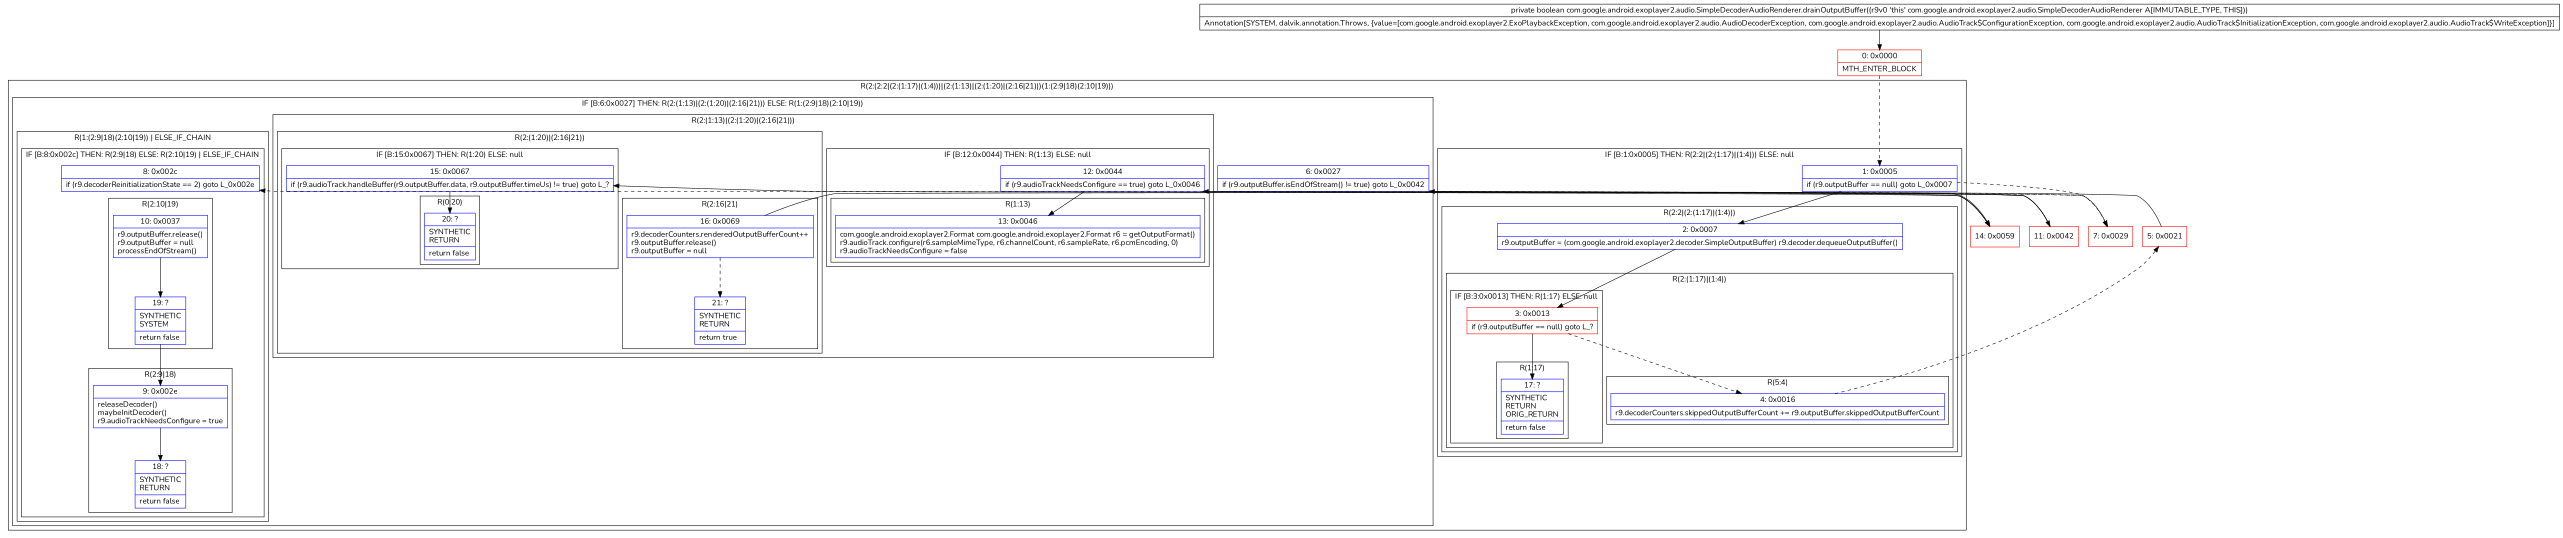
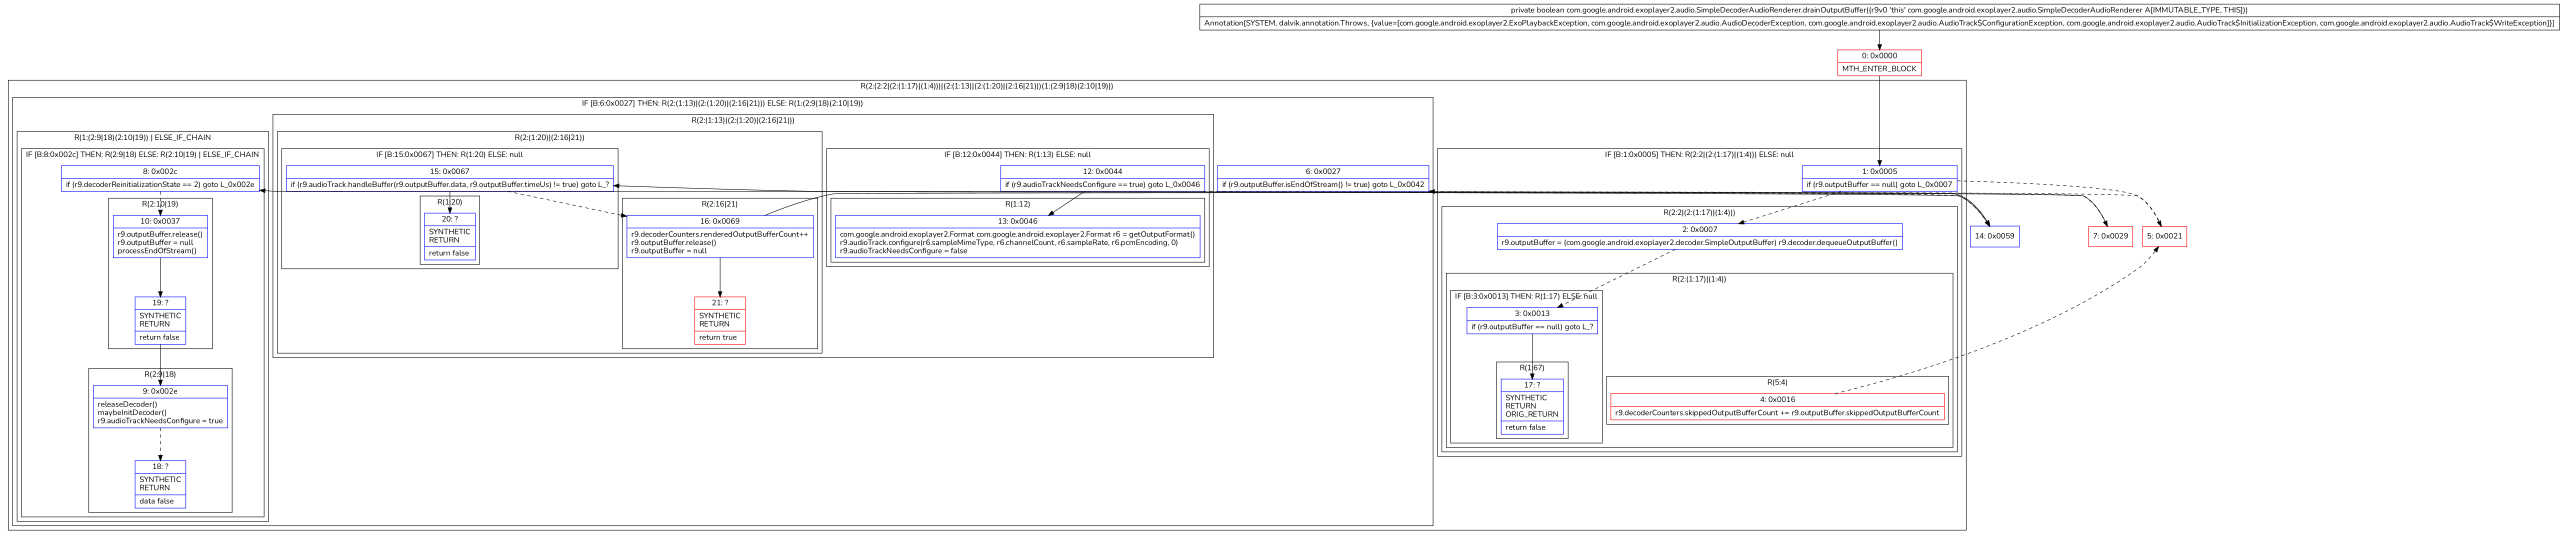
(1880, 118) -> (1880, 118)
(2037, 188) -> (2065, 186)
(1194, 192) -> (1194, 192)
(1600, 192) -> (1600, 192)
(1806, 192) -> (1806, 192)
none -> (160, 202)
(450, 202) -> (450, 202)
none -> (564, 203)
(1018, 205) -> (1018, 205)
(1783, 210) -> (1783, 210)
(1995, 237) -> (1995, 237)
(2054, 237) -> none
(720, 275) -> (720, 275)
(1619, 277) -> (1619, 277)
(720, 321) -> (720, 321)
(1532, 321) -> (1532, 321)
(154, 324) -> (155, 324)
(1652, 363) -> none
(1532, 368) -> (1532, 368)
(1778, 407) -> (1778, 407)
(160, 441) -> (160, 441)
(160, 501) -> (157, 501)
